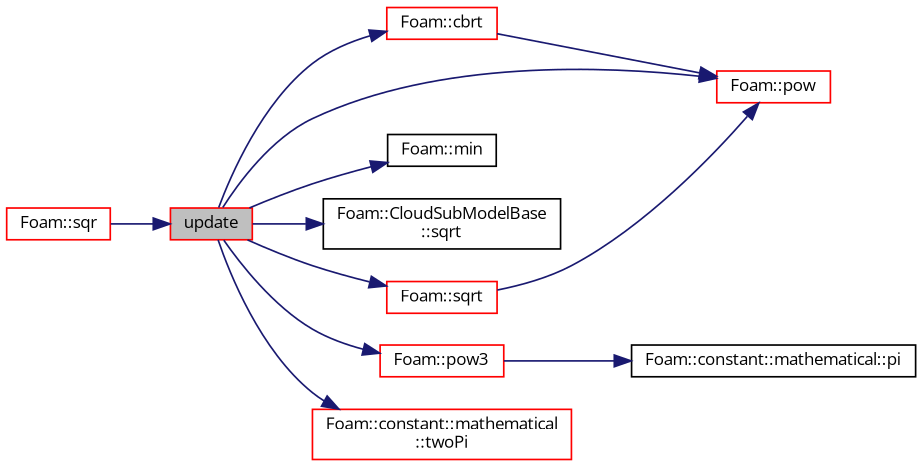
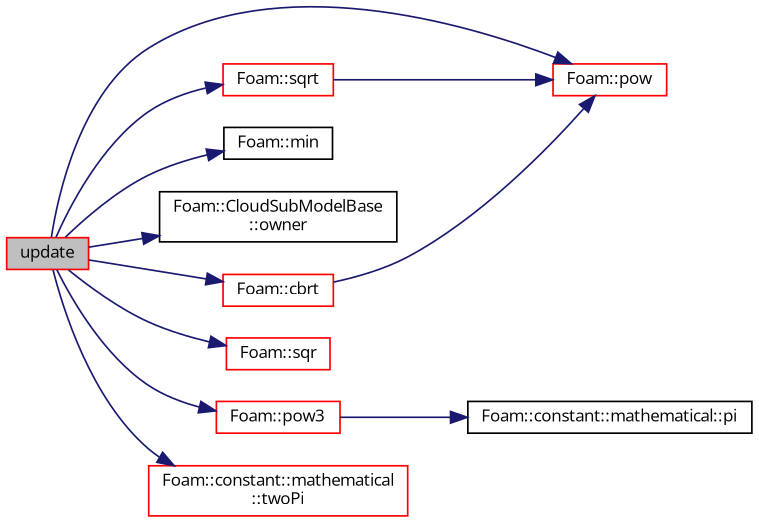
(132, 224) -> (135, 315)
(442, 224) -> (278, 217)
